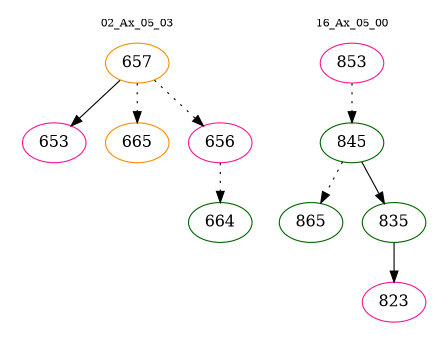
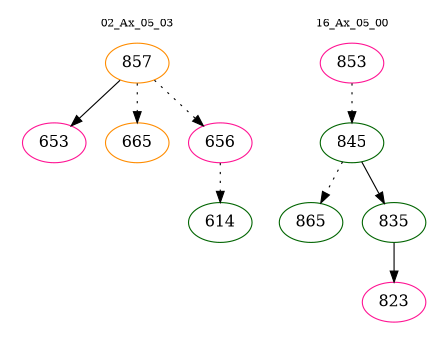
(137, 63) -> (137, 63)
(220, 222) -> (220, 222)
